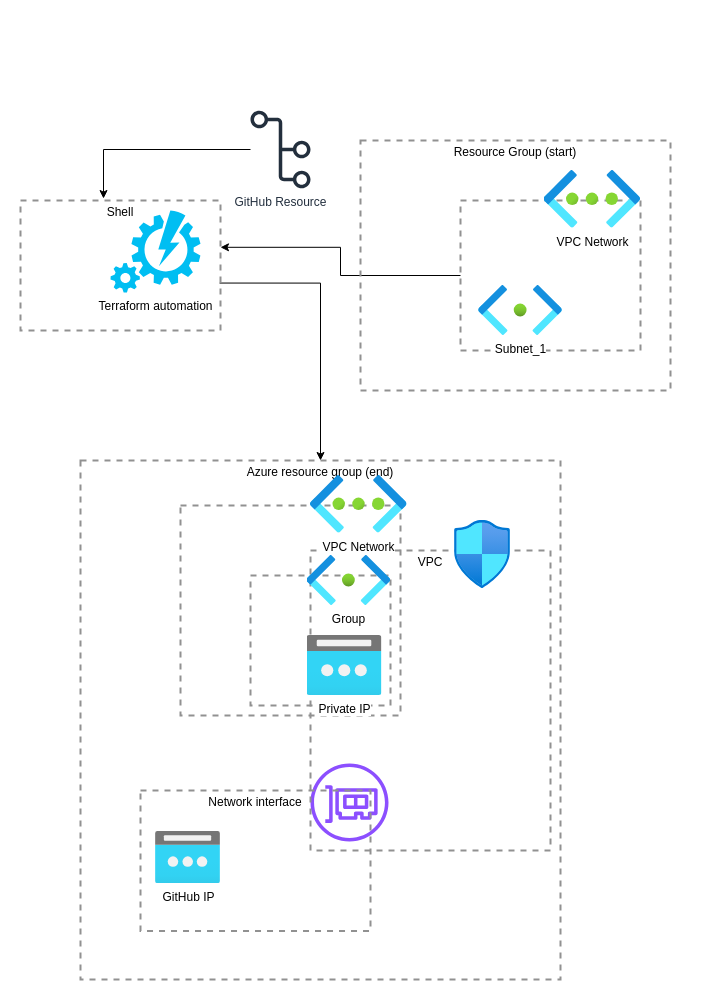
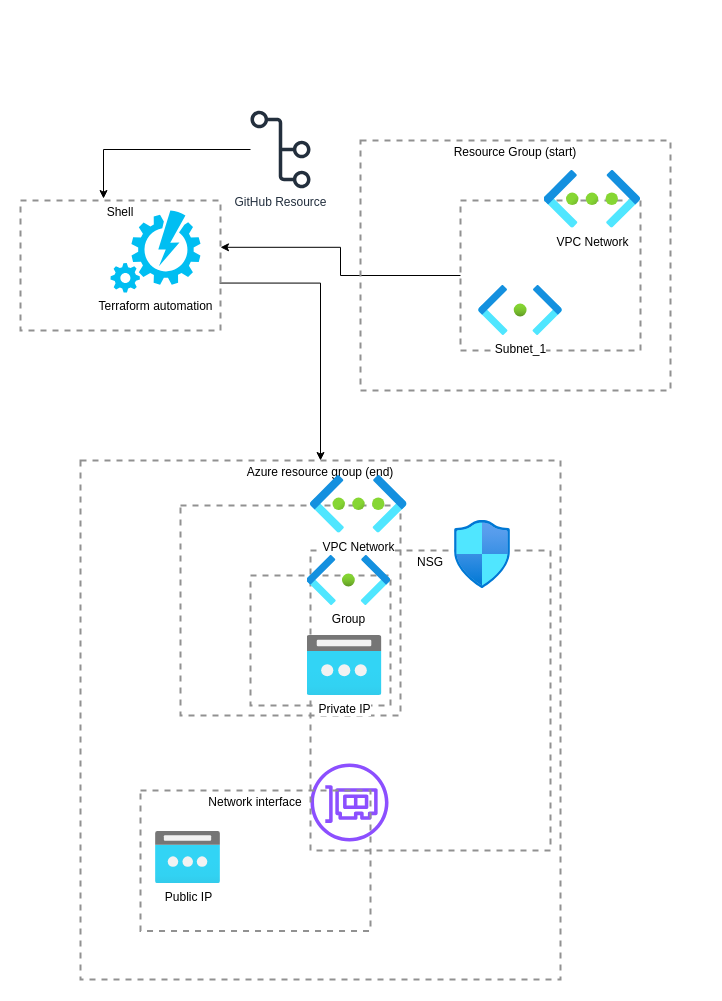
(431, 563) -> (431, 563)
(189, 898) -> (189, 898)
